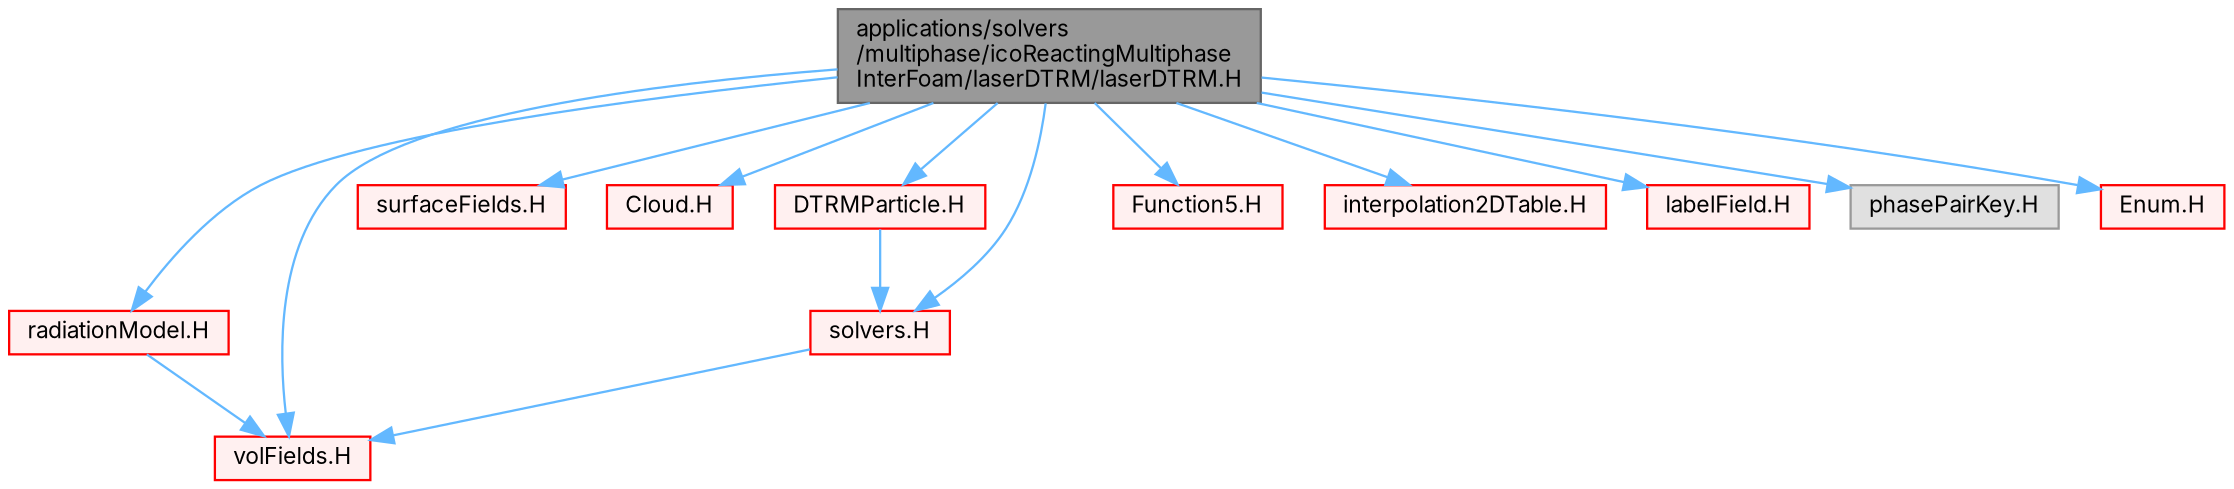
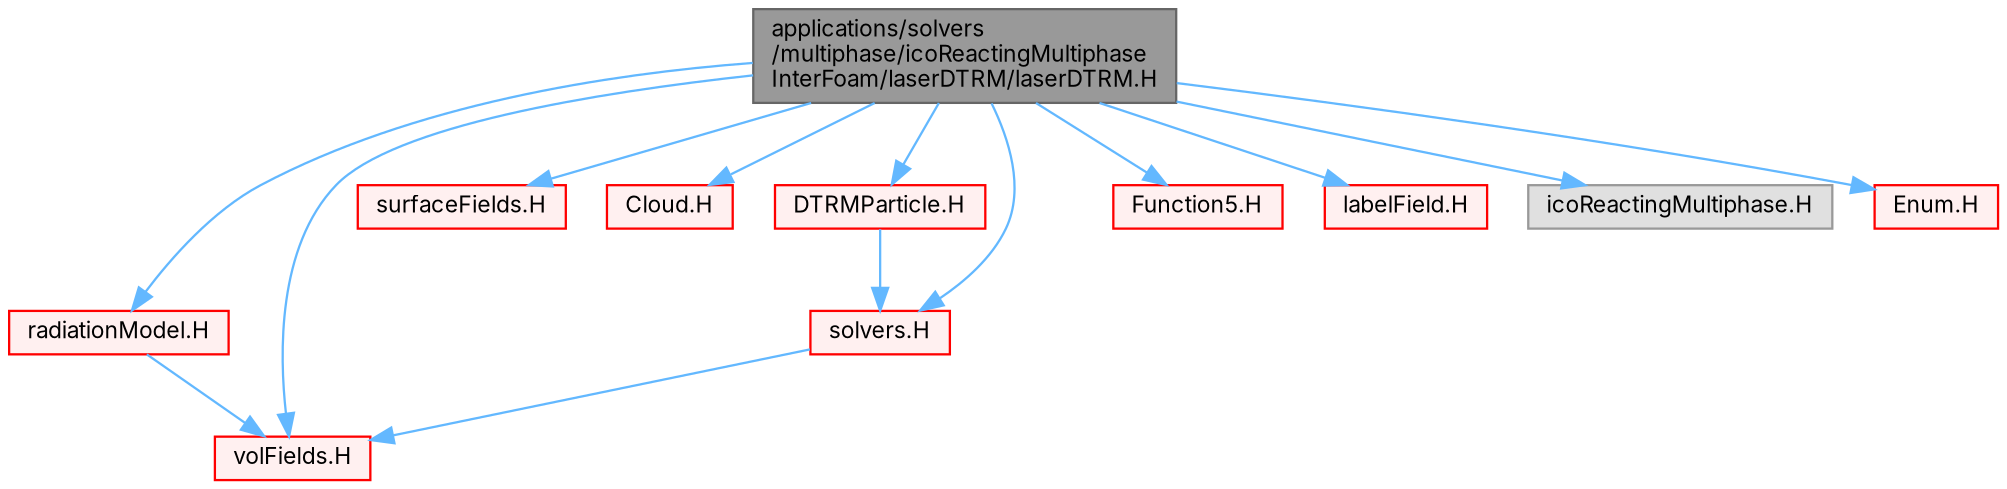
(1465, 207) -> none
(1955, 207) -> (1680, 207)
